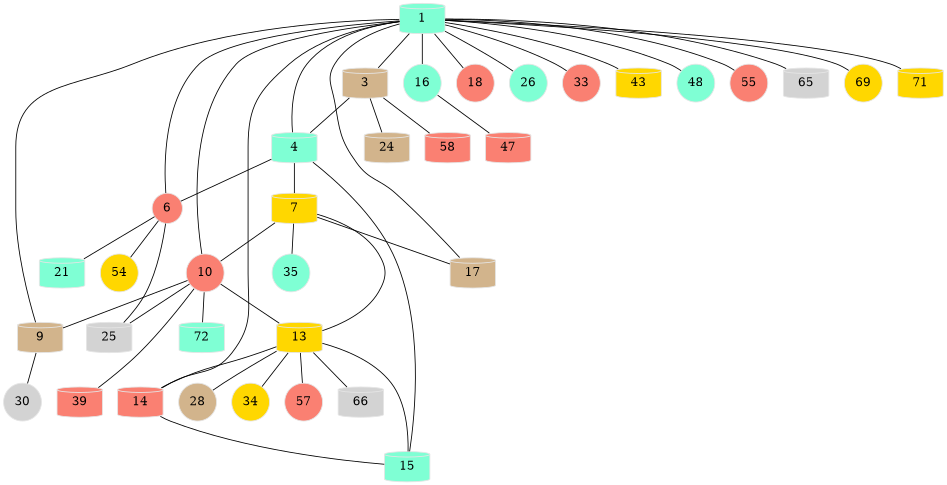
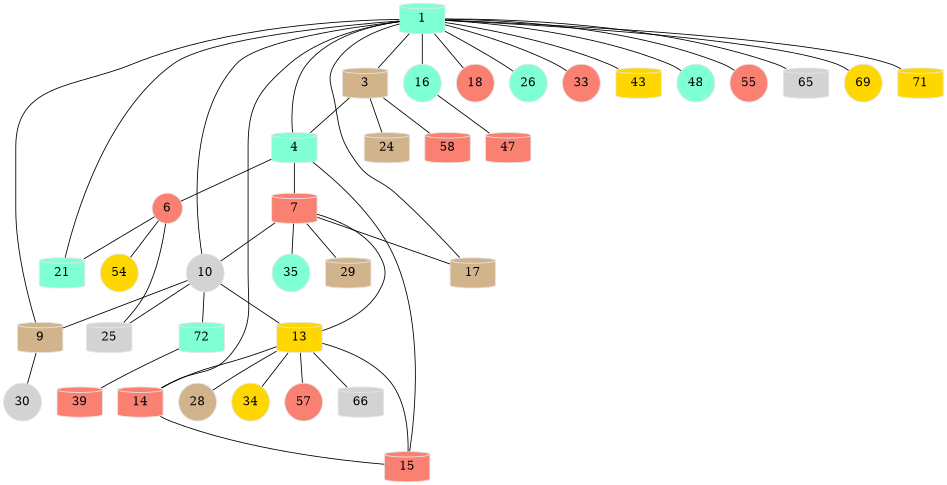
(230, 48) -> (176, 63)
(294, 208) -> (294, 208)
(205, 273) -> (205, 273)
none -> (348, 273)
(150, 342) -> (140, 368)
(407, 467) -> (407, 467)
